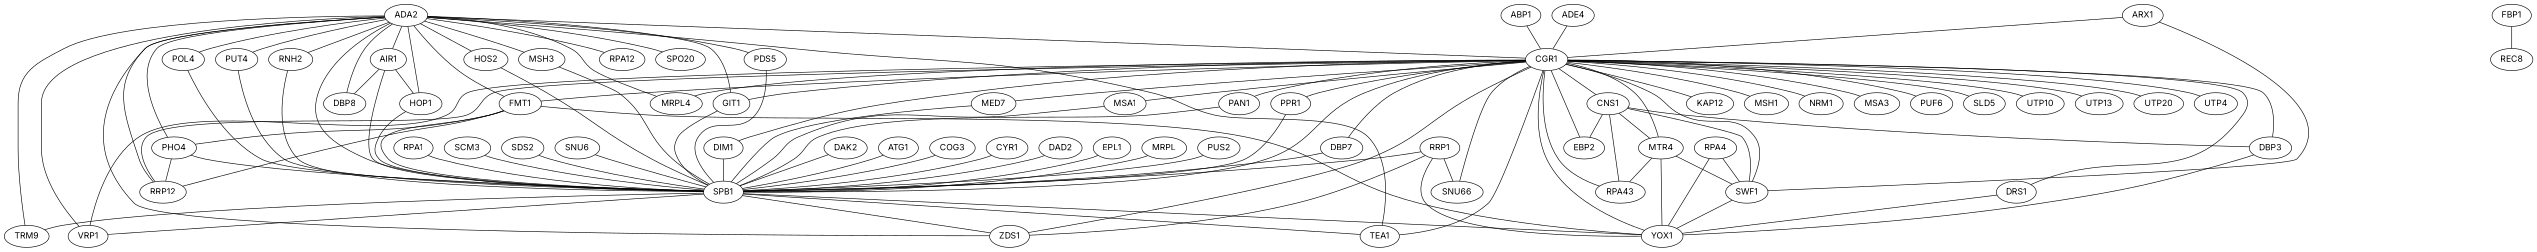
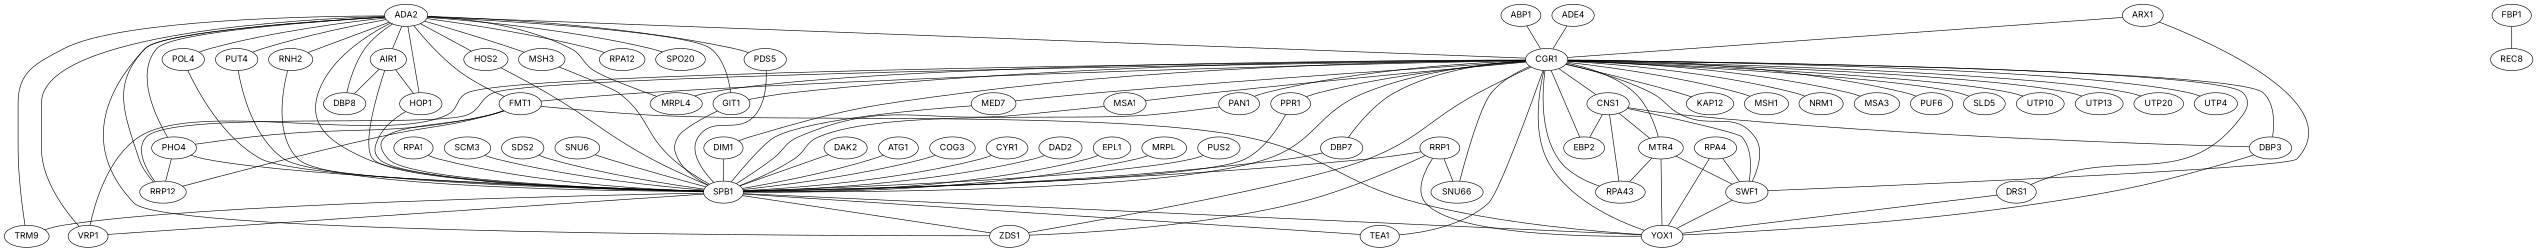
(948, 61) -> none
